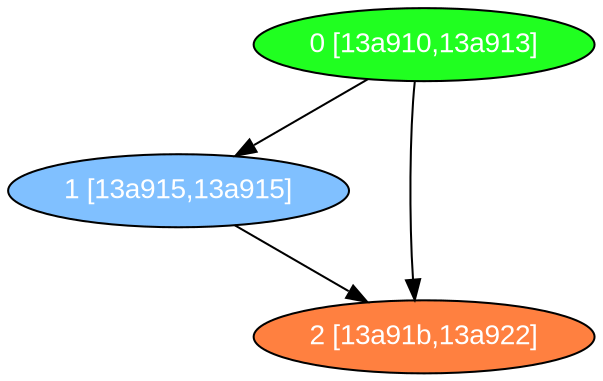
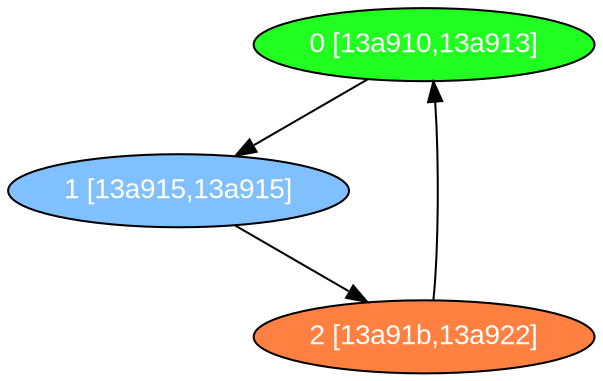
(410, 180) -> (438, 201)
